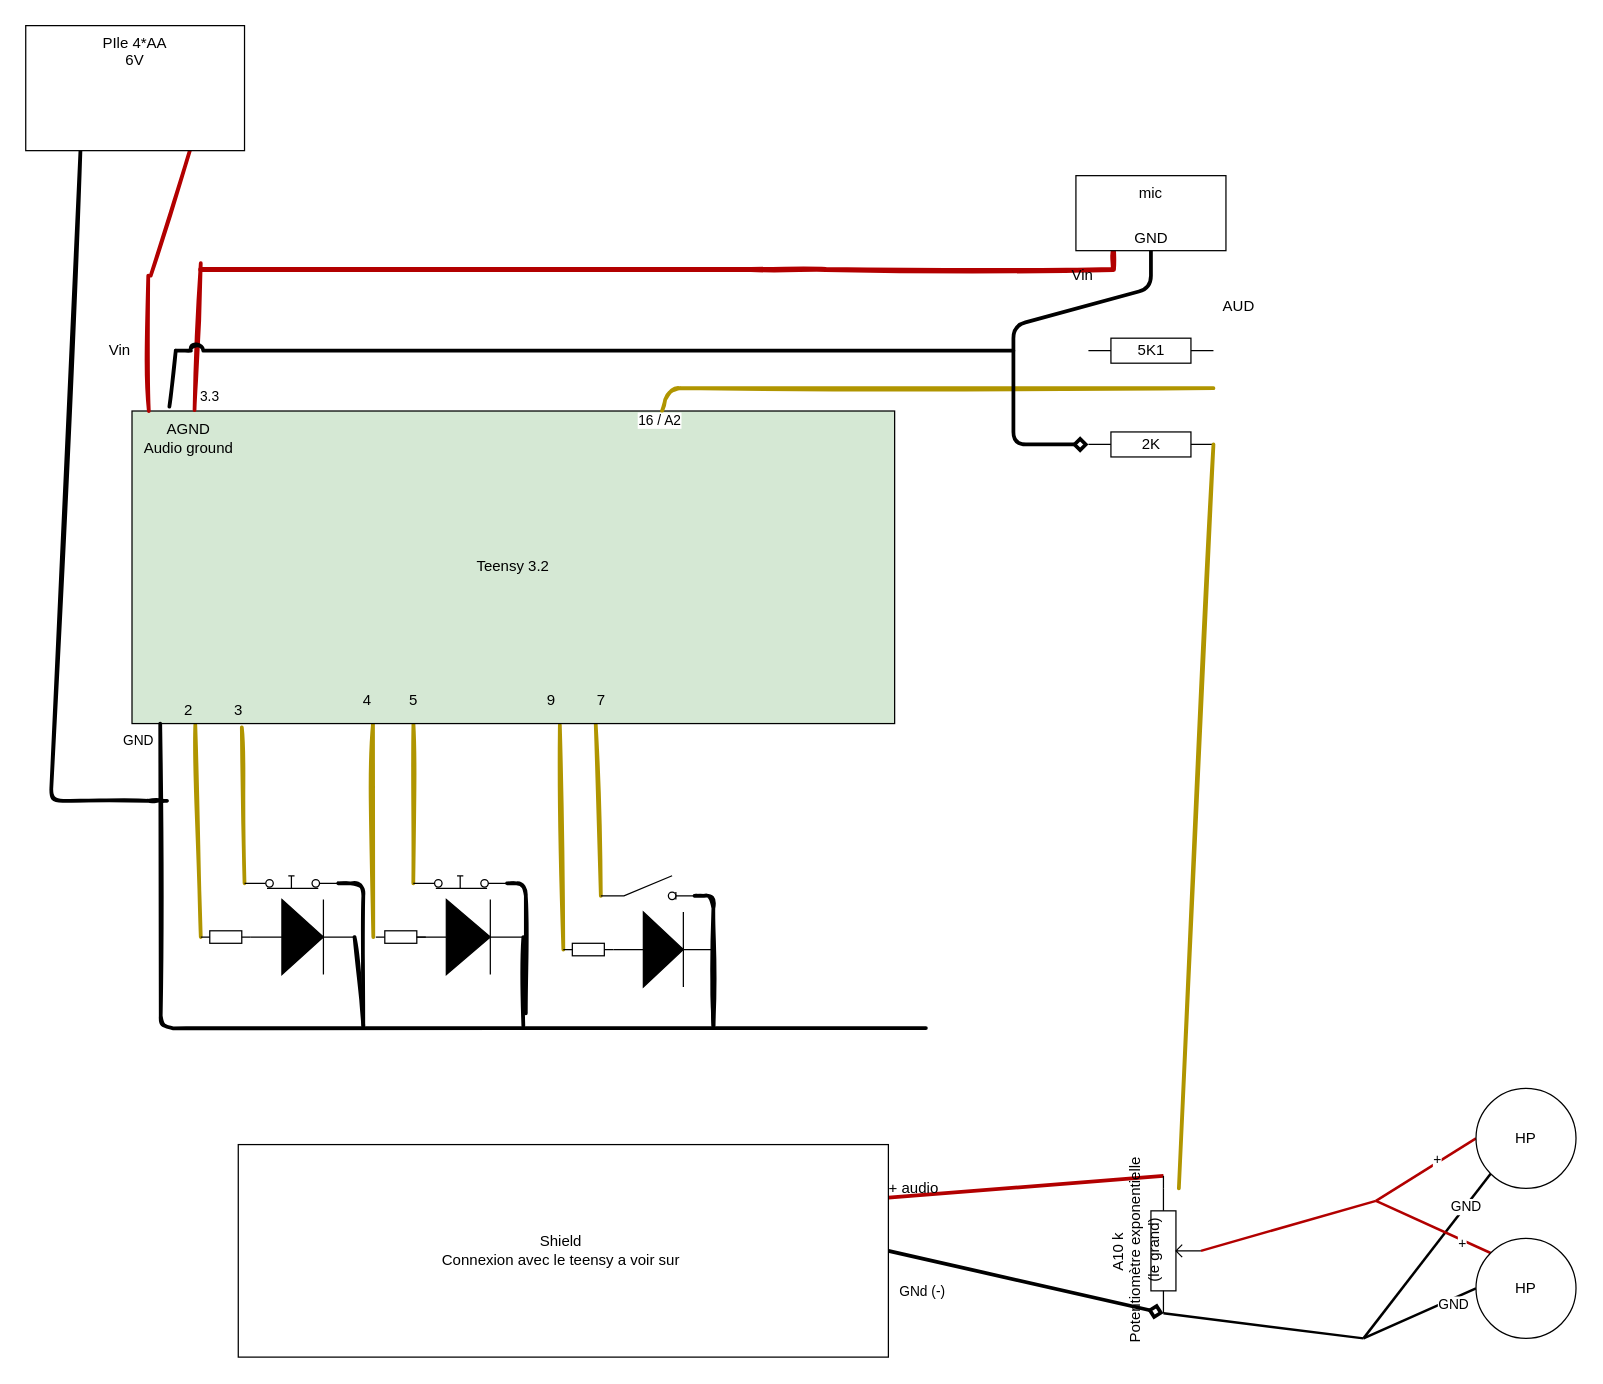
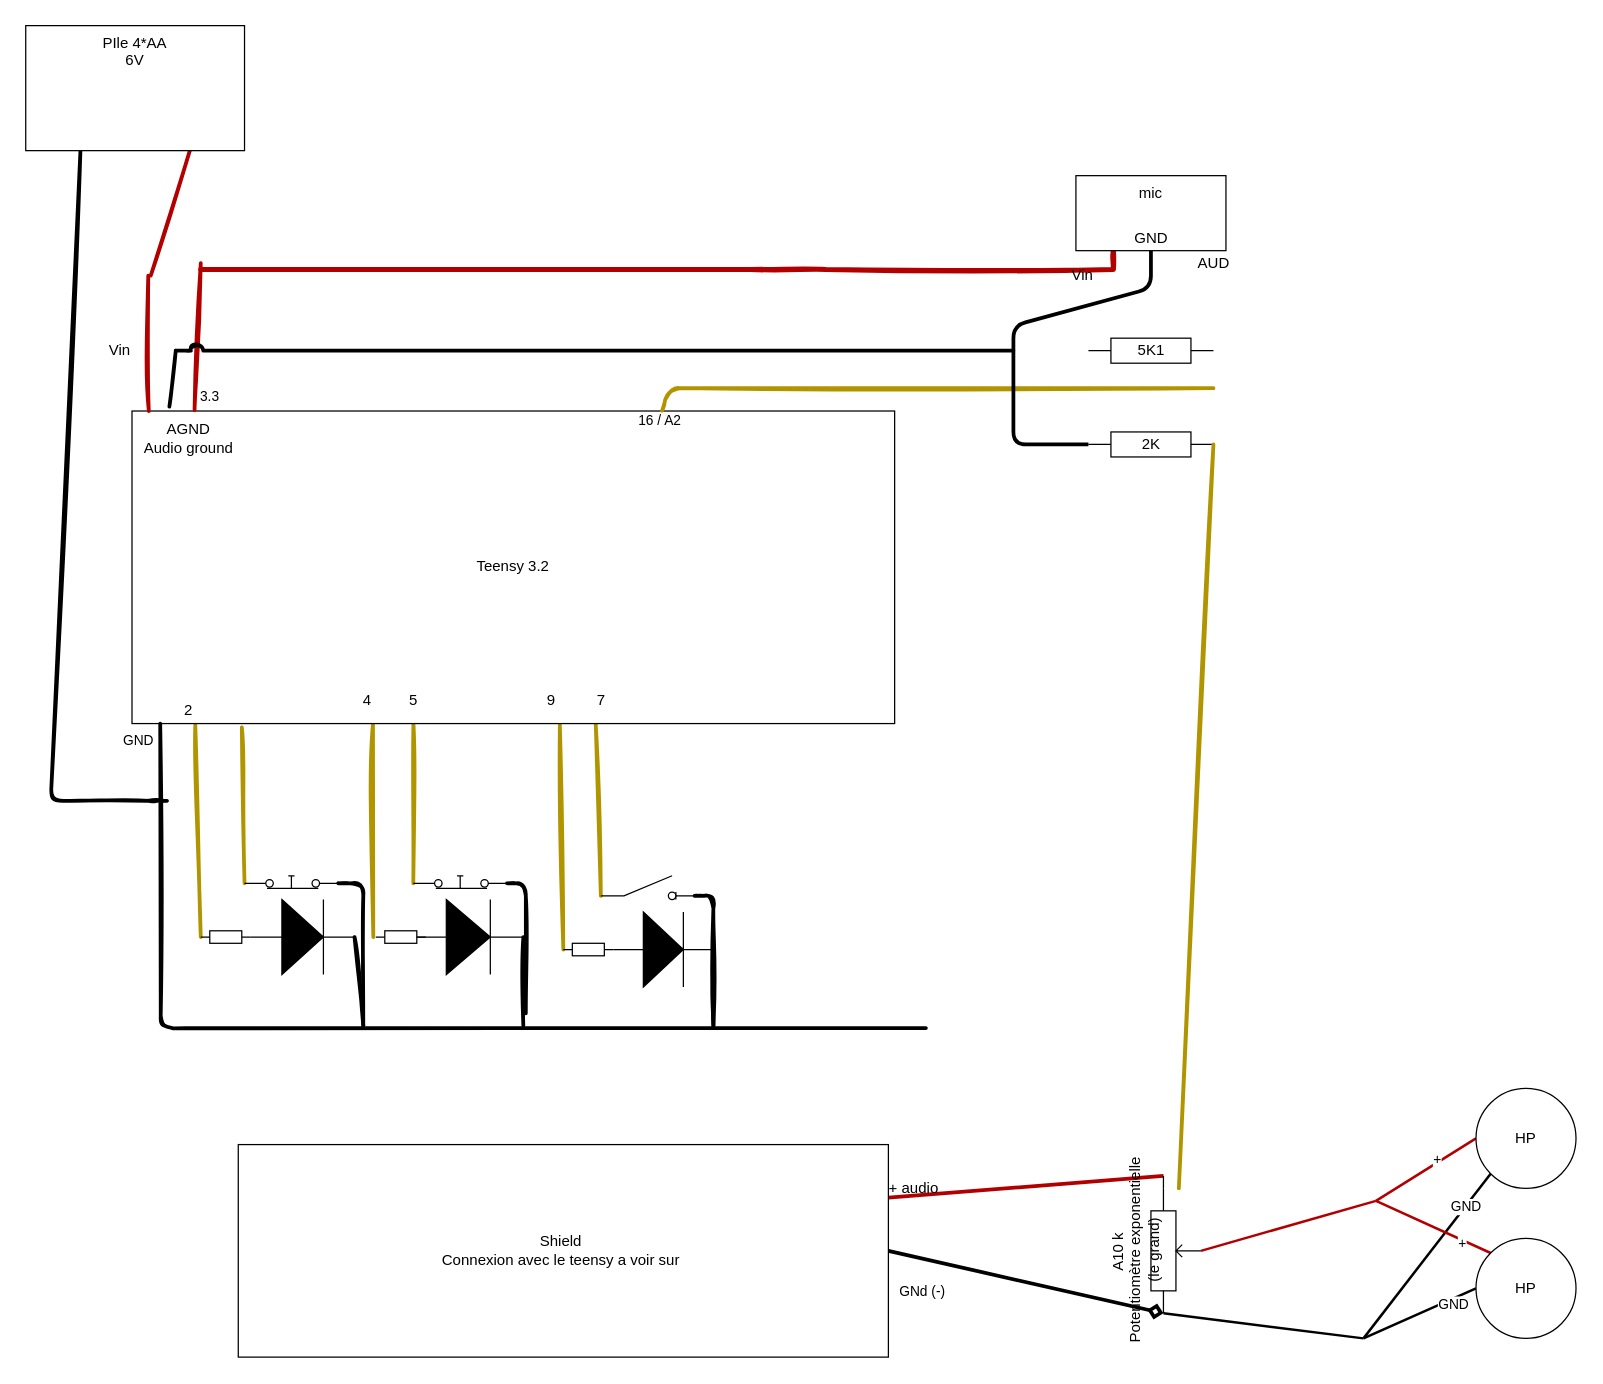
(1238, 307) -> (1213, 263)
(1073, 444) -> (1079, 444)
(513, 567) -> (513, 567)
(238, 711) -> none
